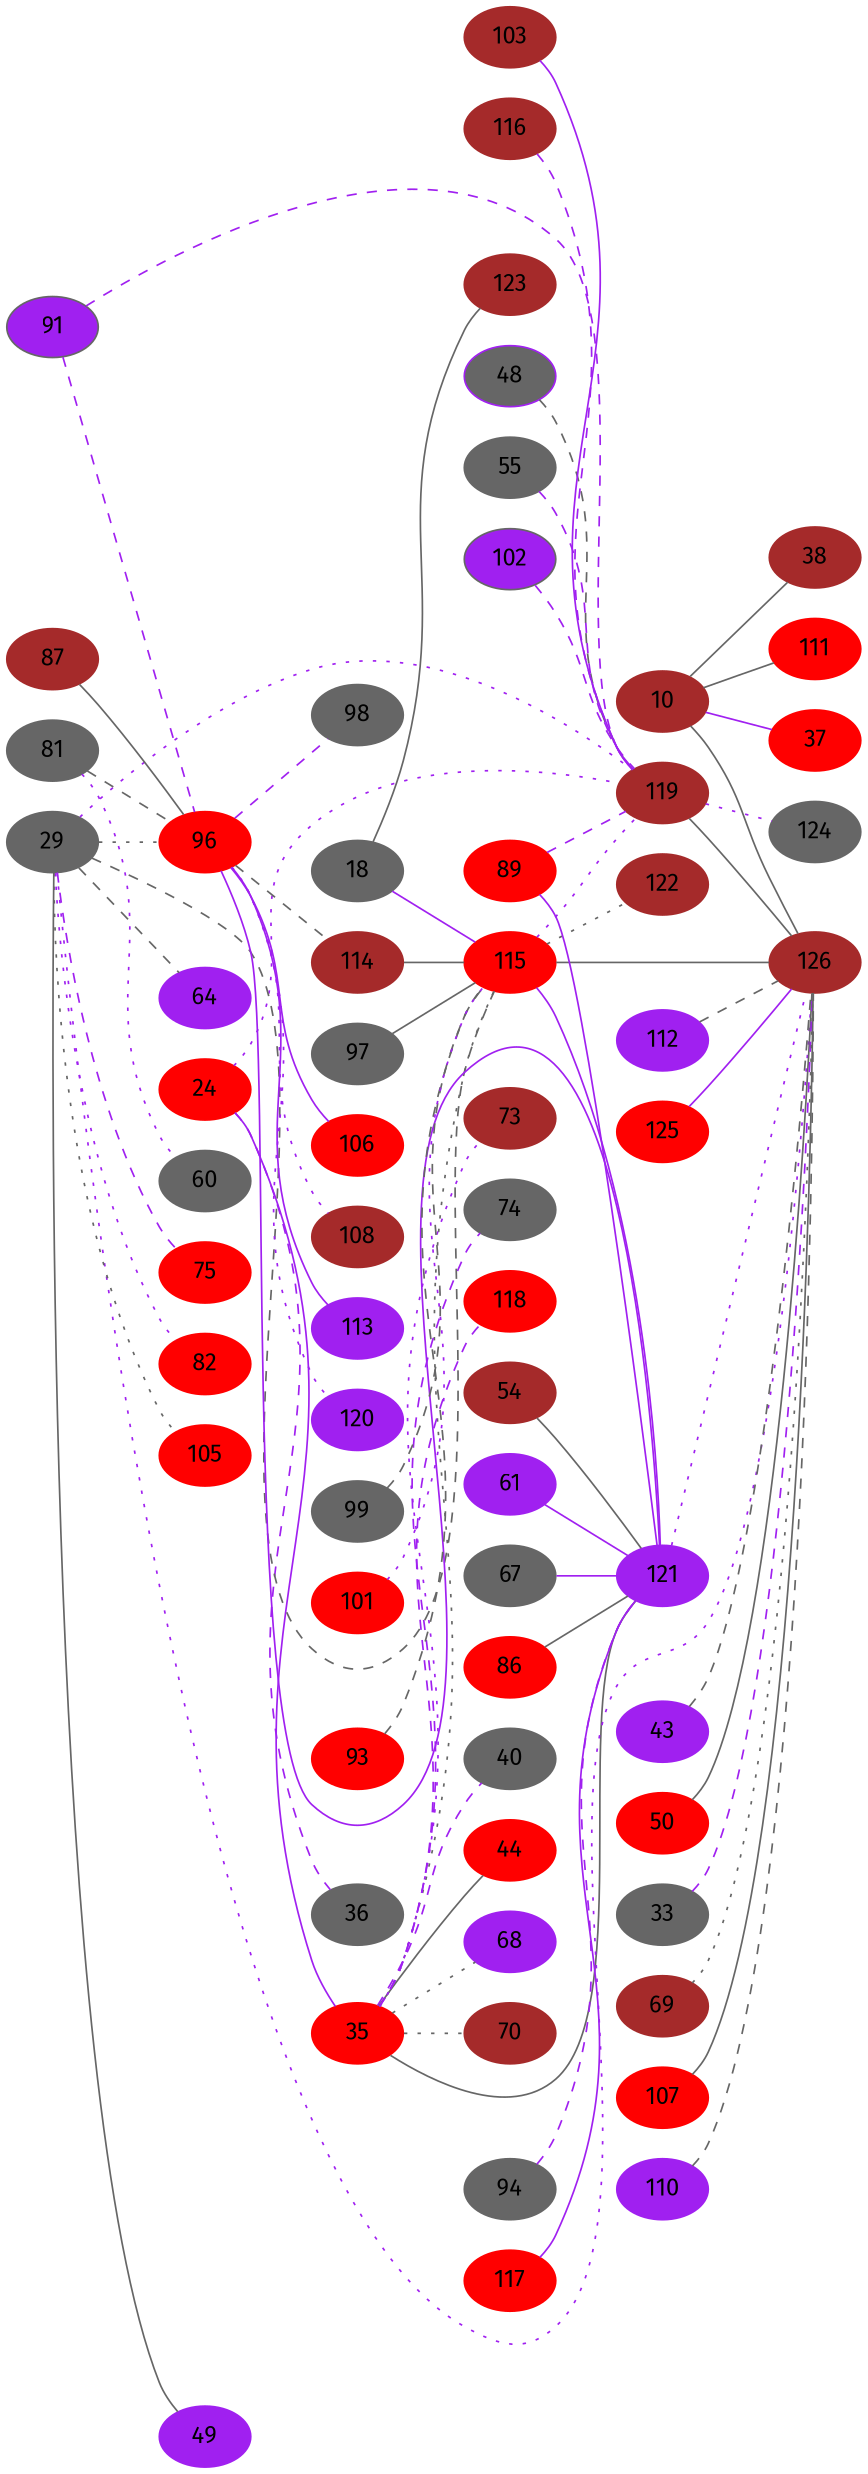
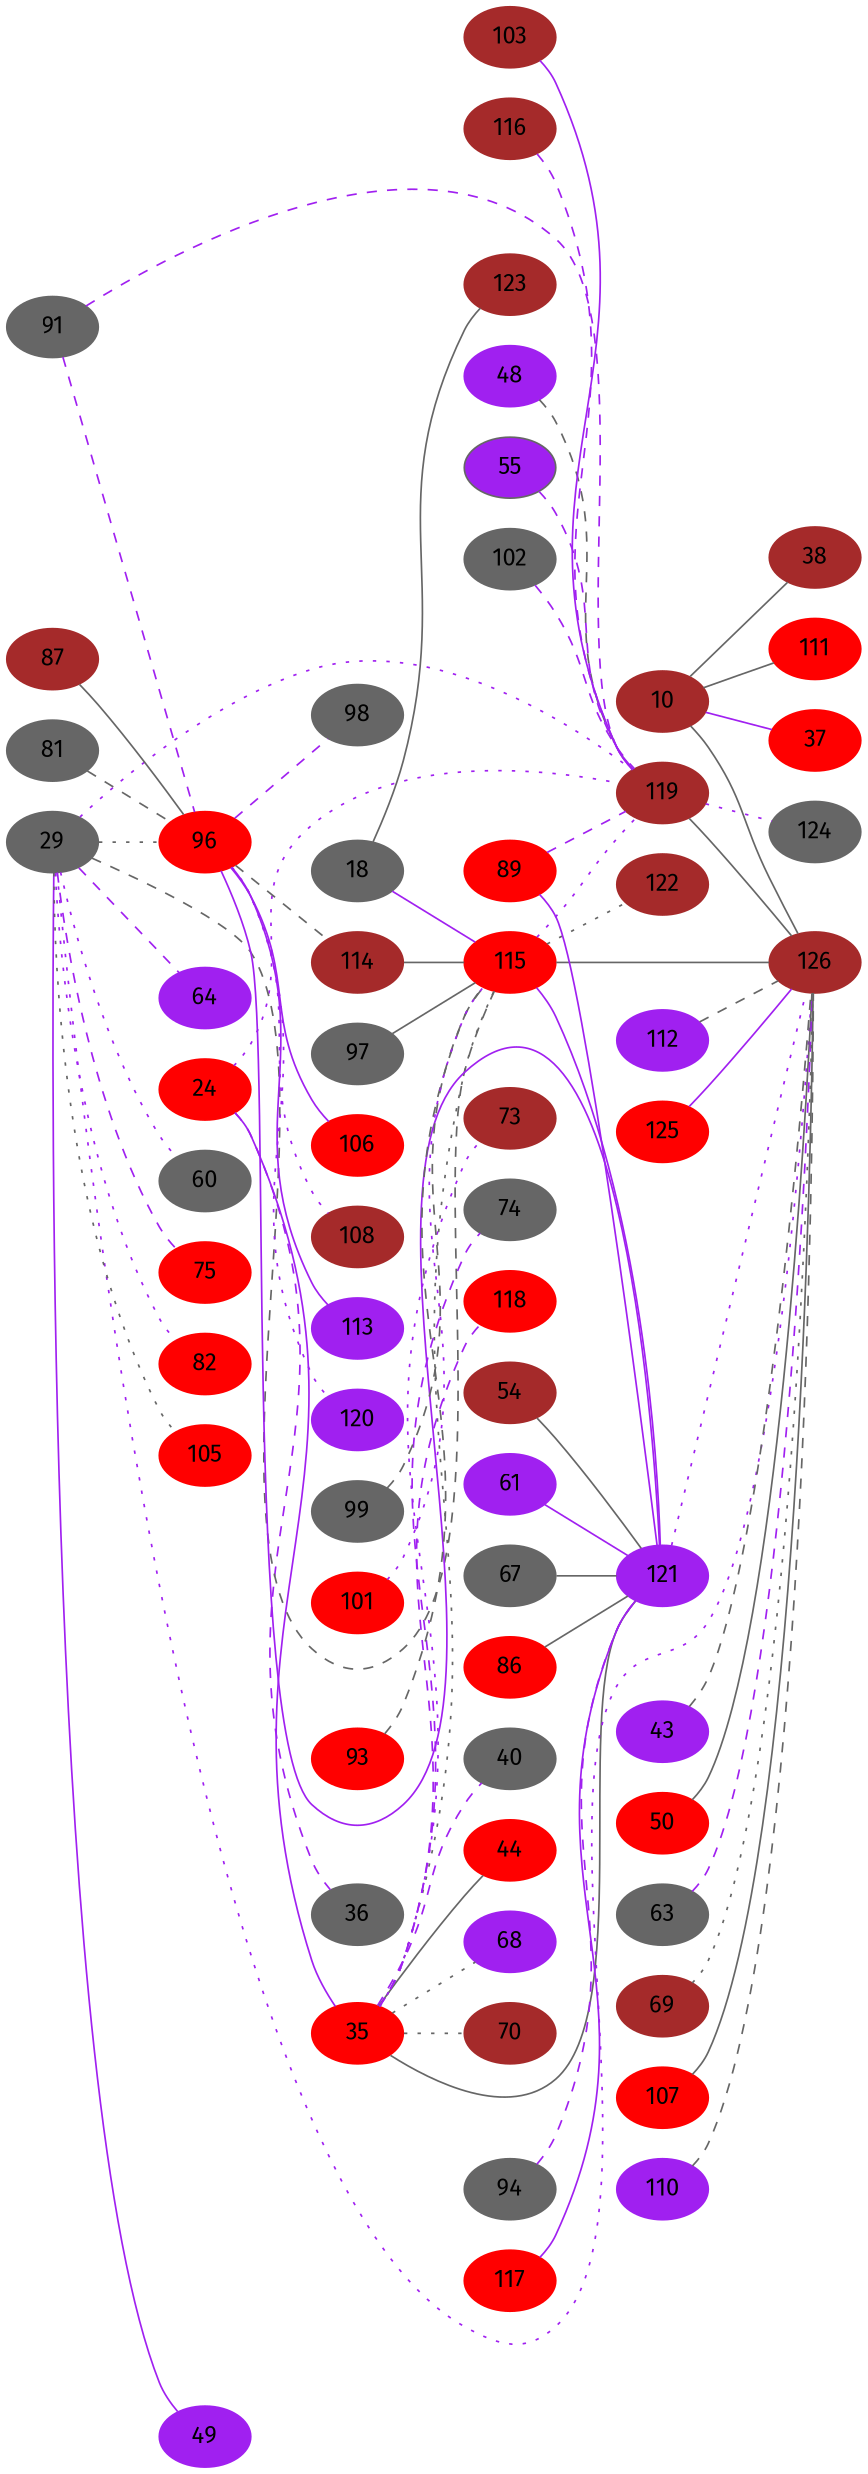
(53, 327) -> (53, 327)
(510, 376) -> (510, 376)
(510, 468) -> (510, 468)
(510, 559) -> (510, 559)
(116, 907) -> (129, 920)
(129, 966) -> (105, 1021)
(587, 1576) -> (587, 1576)
(66, 1649) -> (66, 1649)
(663, 1915) -> (663, 1915)
